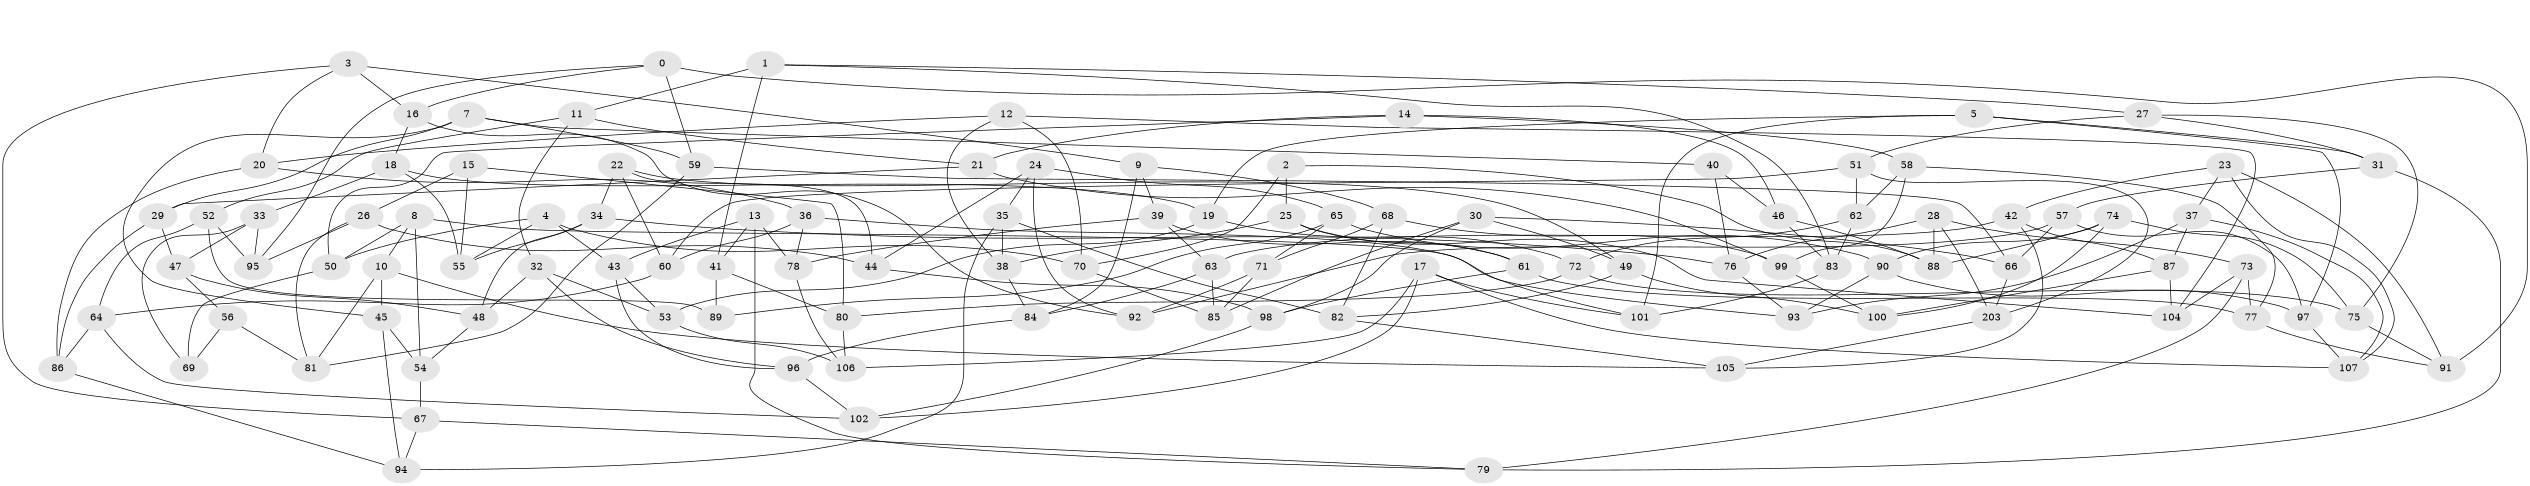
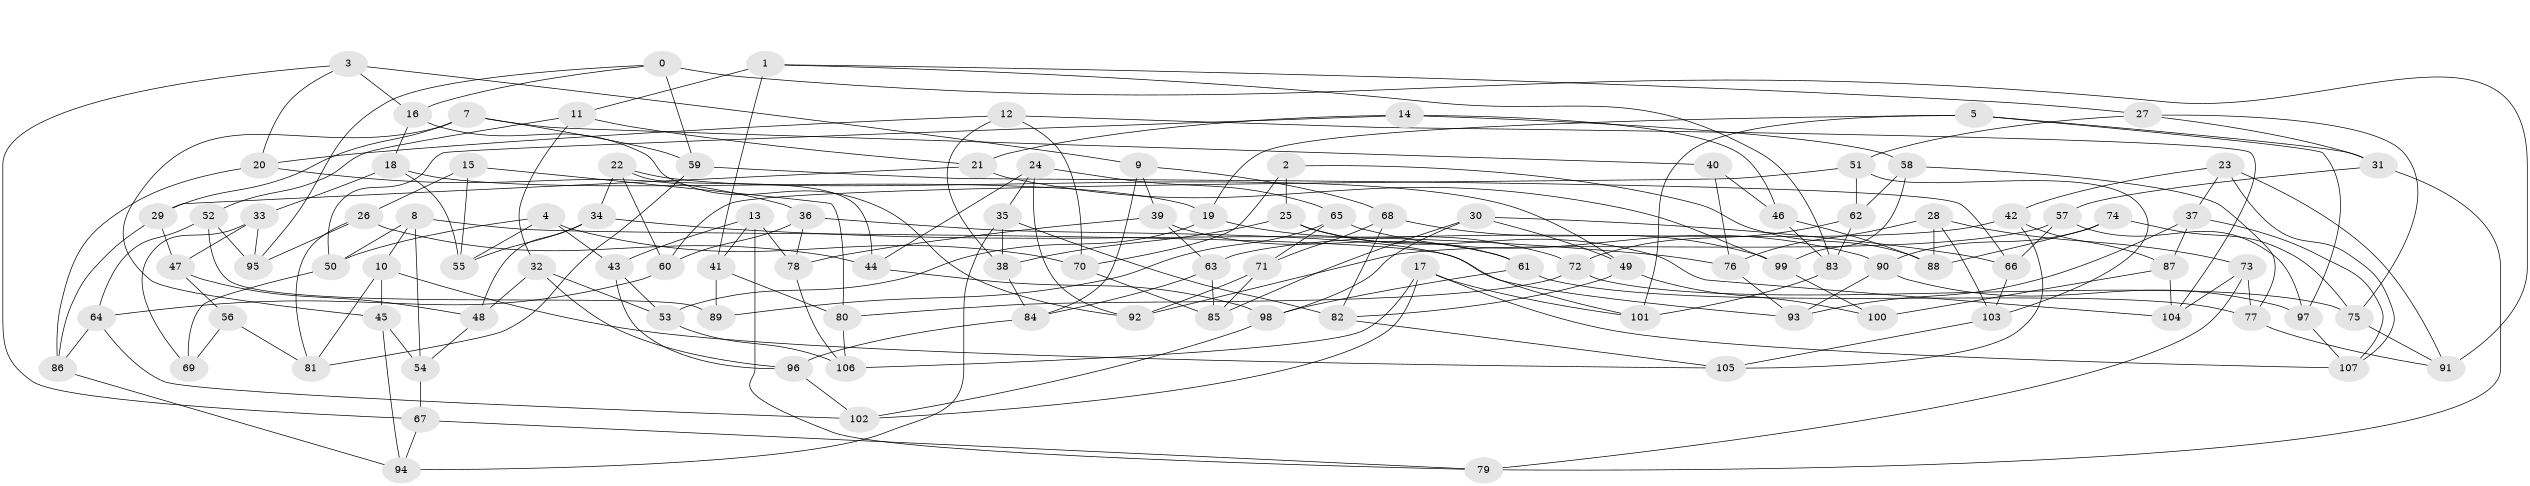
(2056, 269) -> none
(1992, 318) -> (1992, 318)
